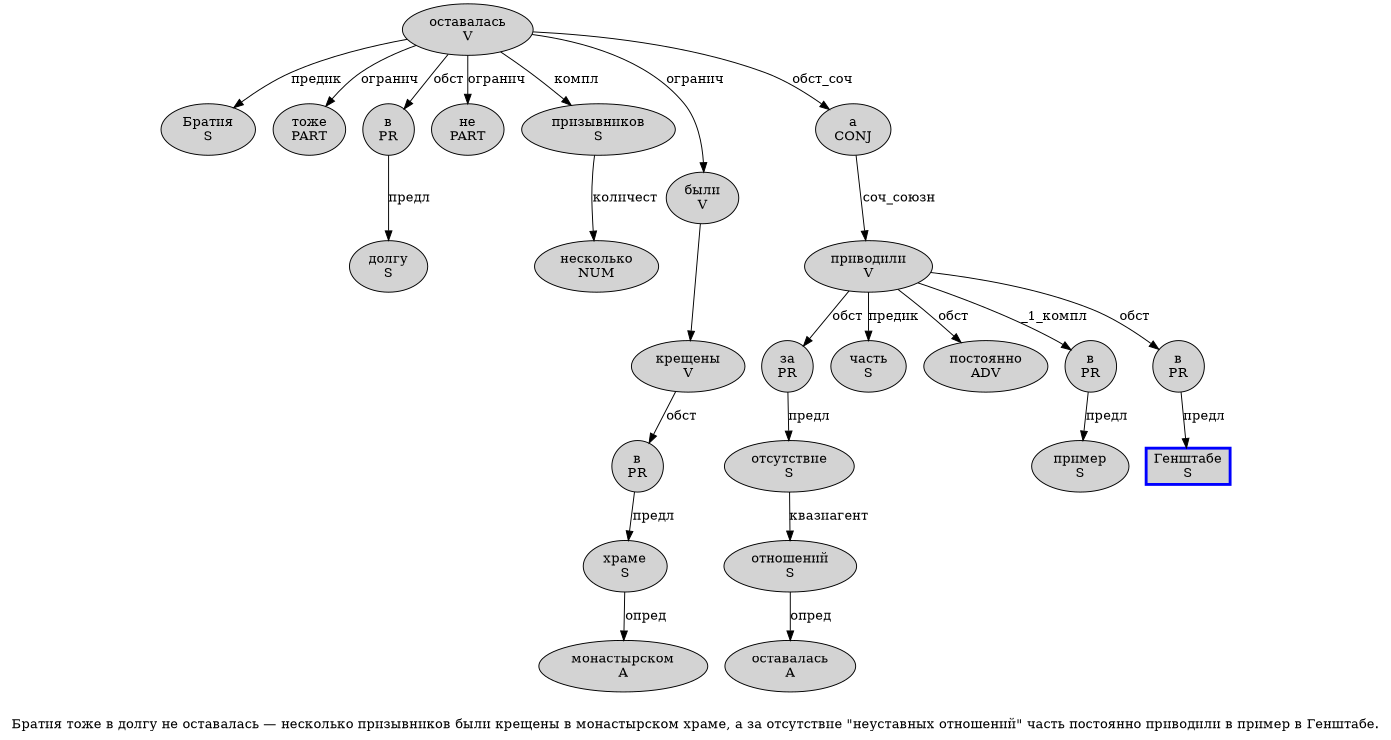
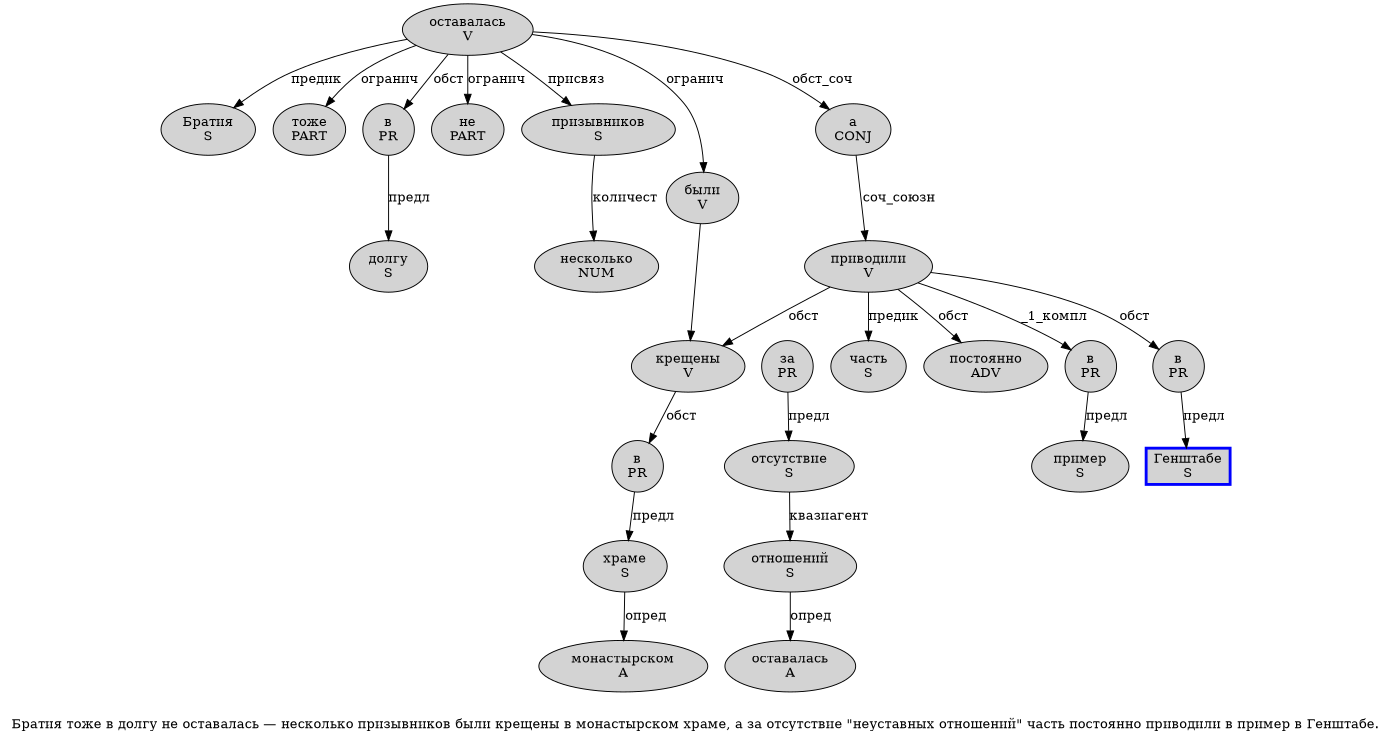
(577, 80) -> (577, 80)
(829, 315) -> (780, 314)
